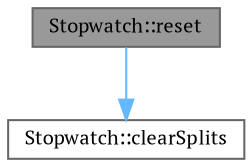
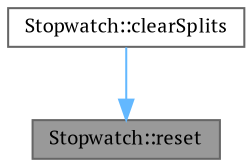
(126, 73) -> (126, 73)
